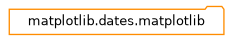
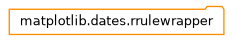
(117, 22) -> (117, 22)
